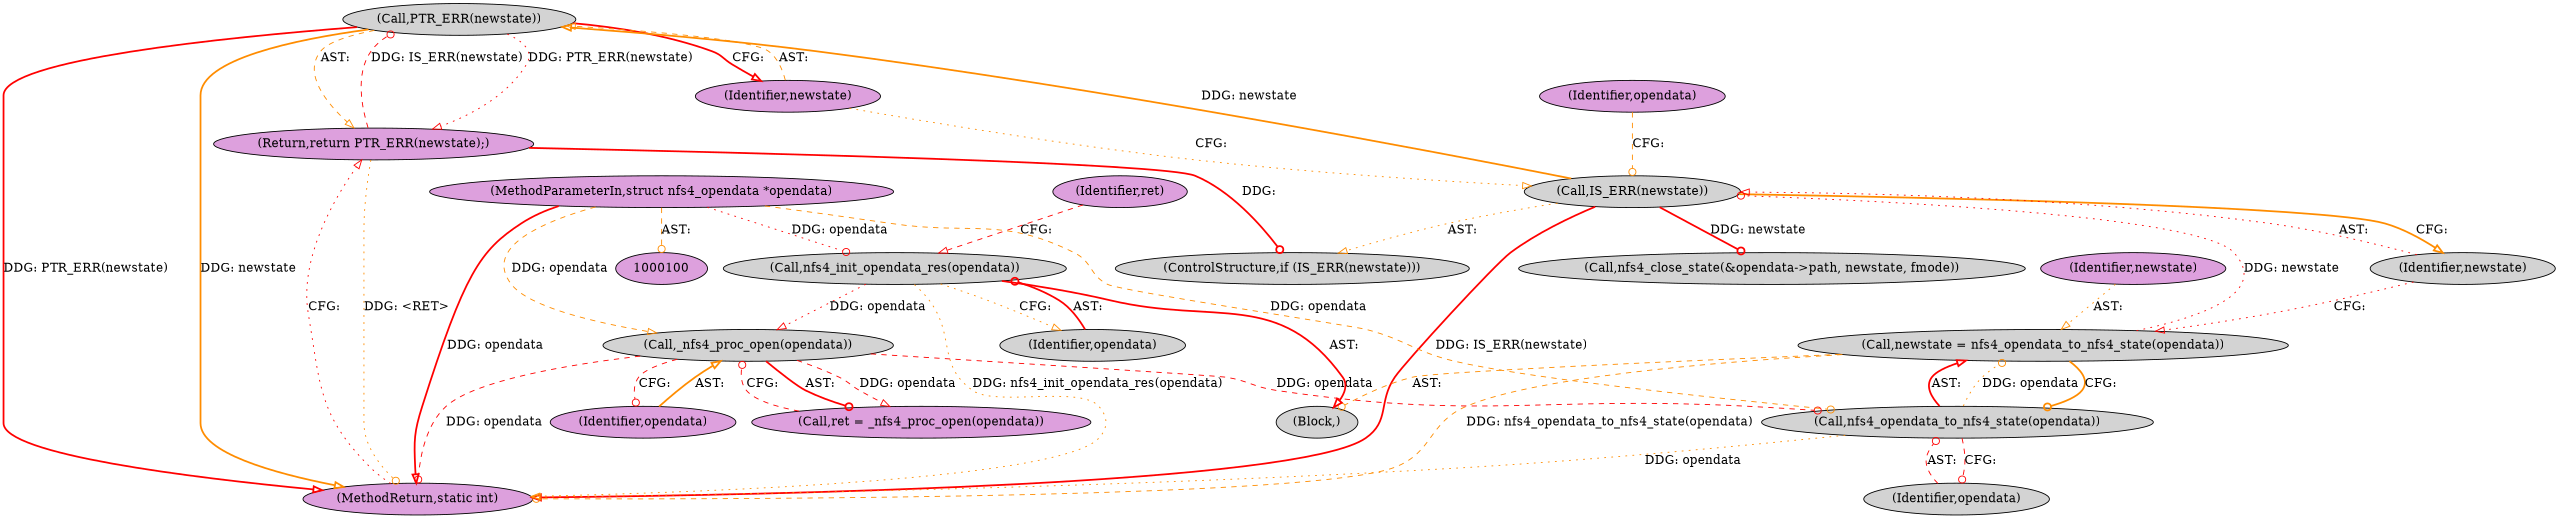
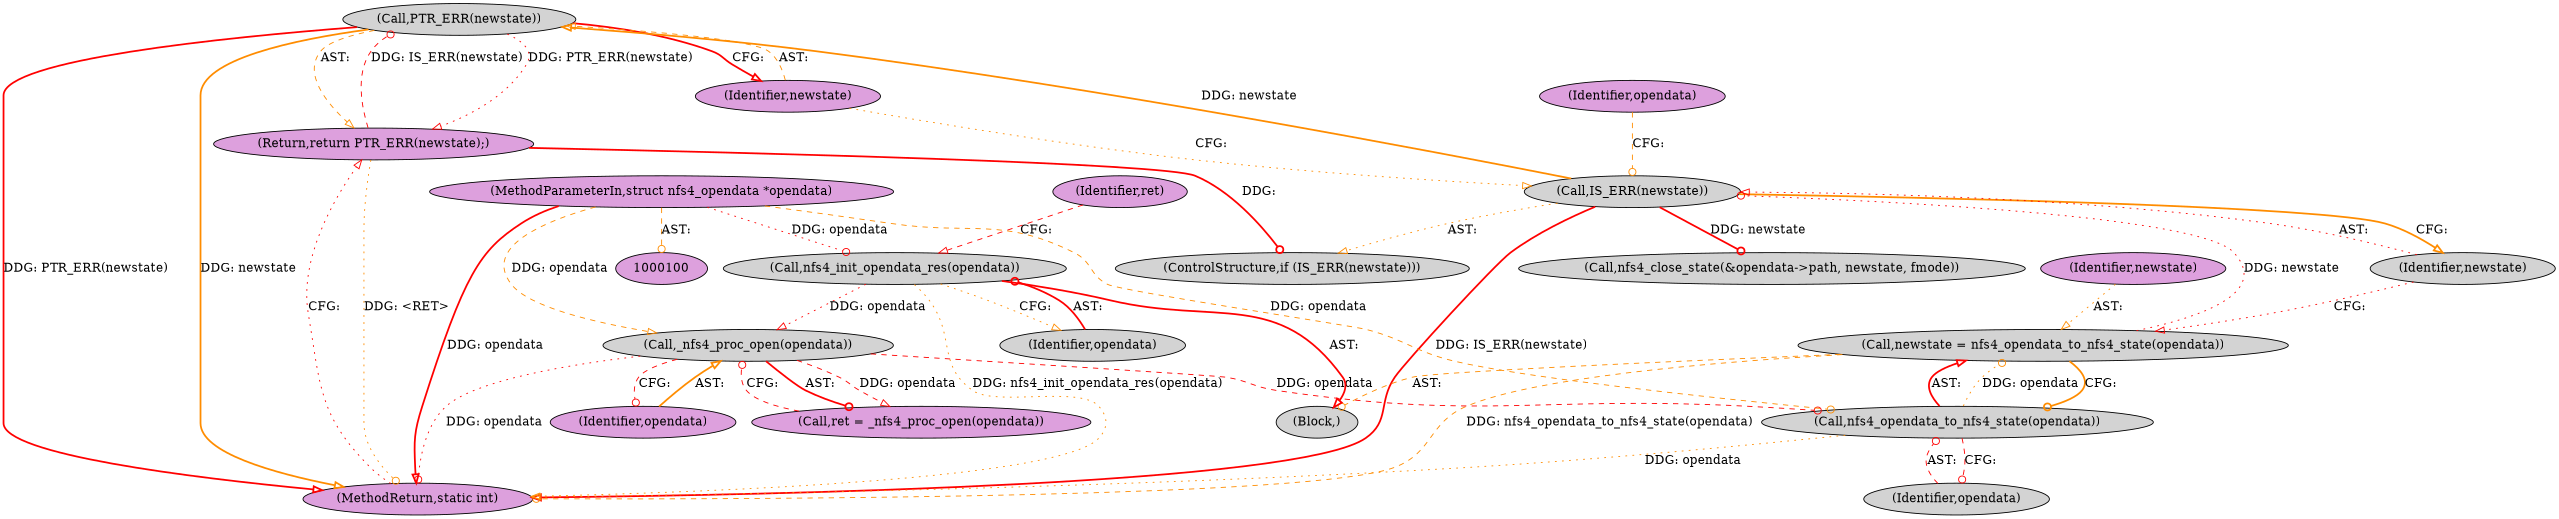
(503, 381) -> (503, 381)
